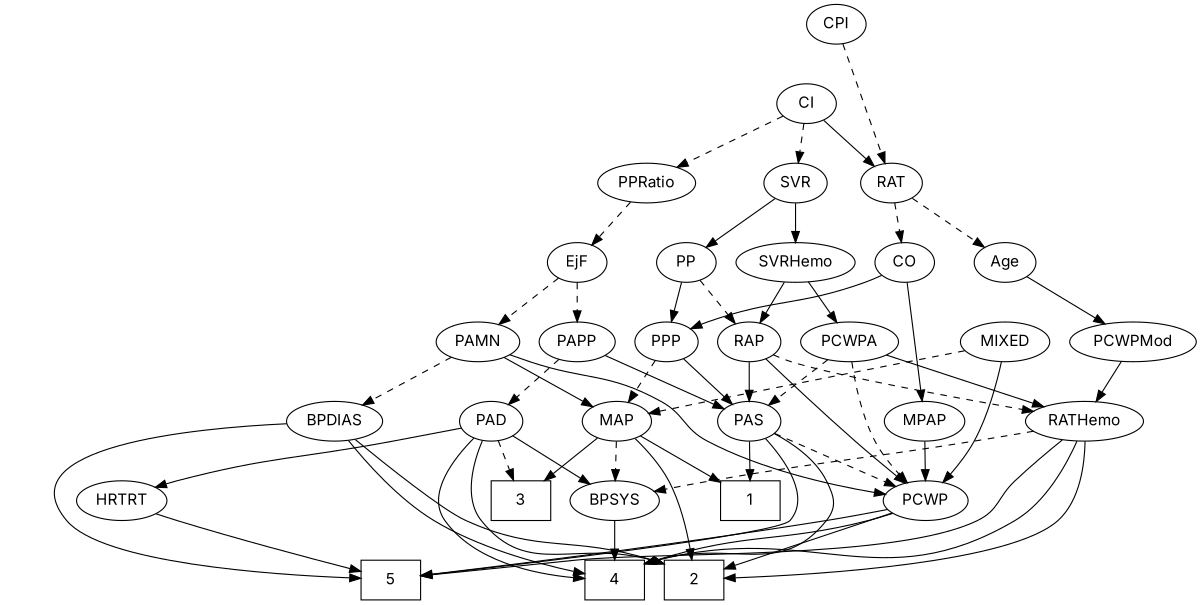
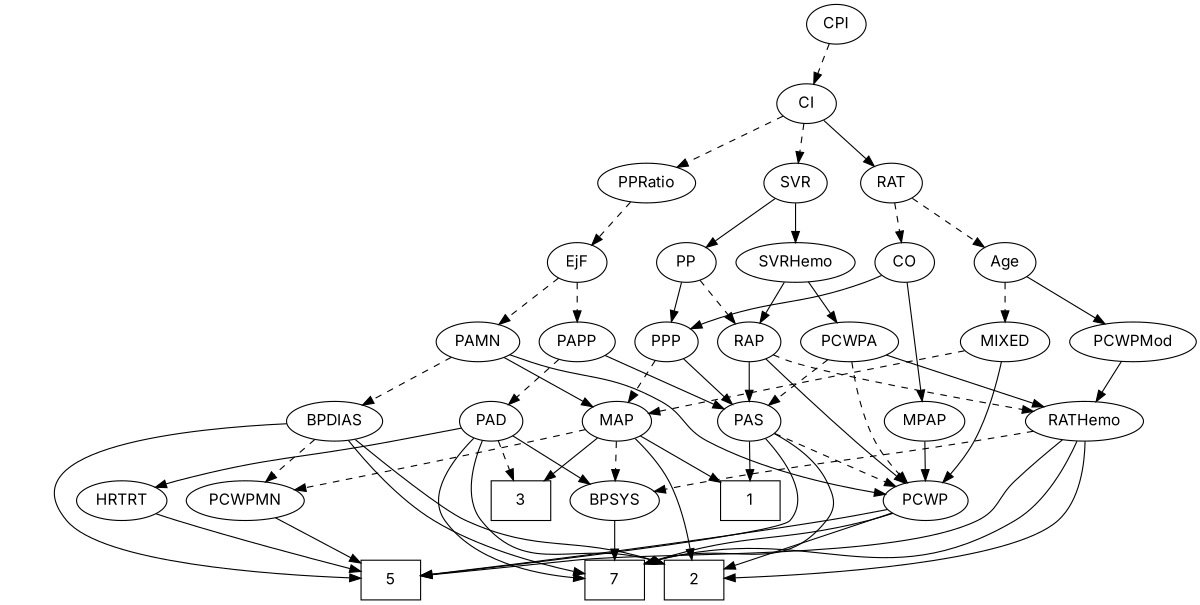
(862, 98) -> (824, 59)
none -> (1005, 297)
none -> (245, 501)
(615, 580) -> (615, 580)
